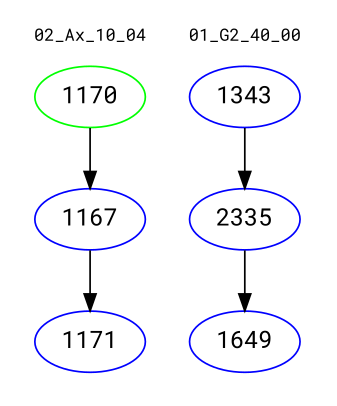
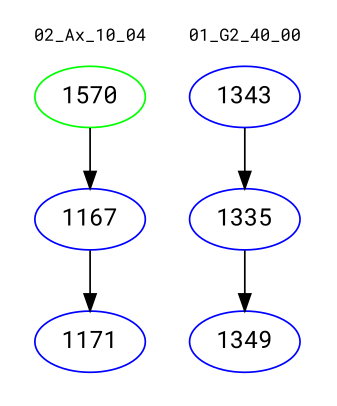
(90, 97) -> (90, 97)
(245, 219) -> (245, 219)
(245, 342) -> (245, 342)
